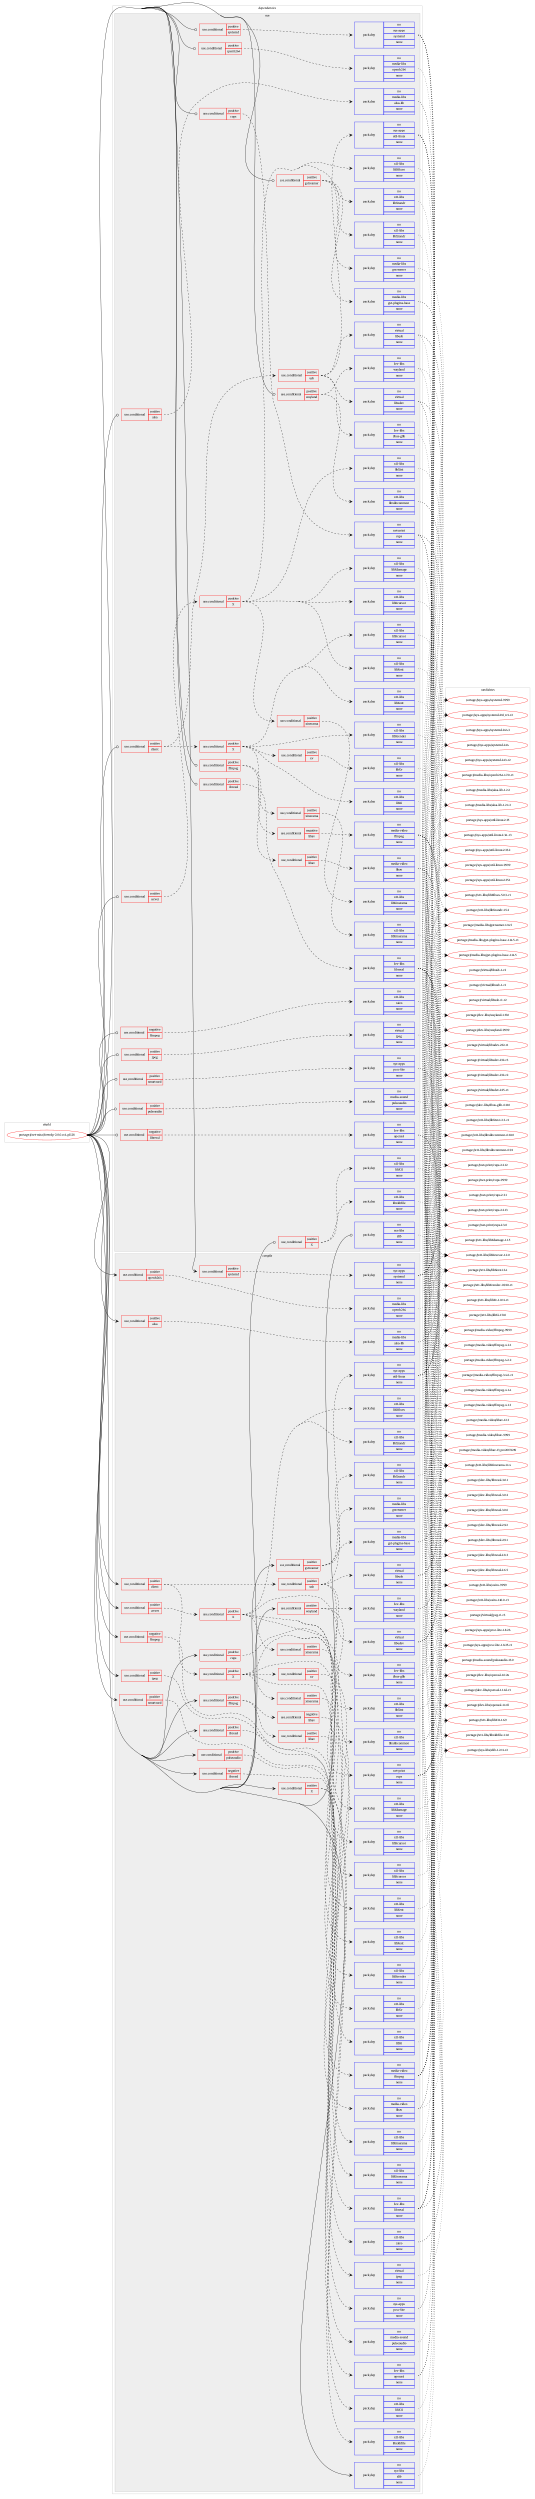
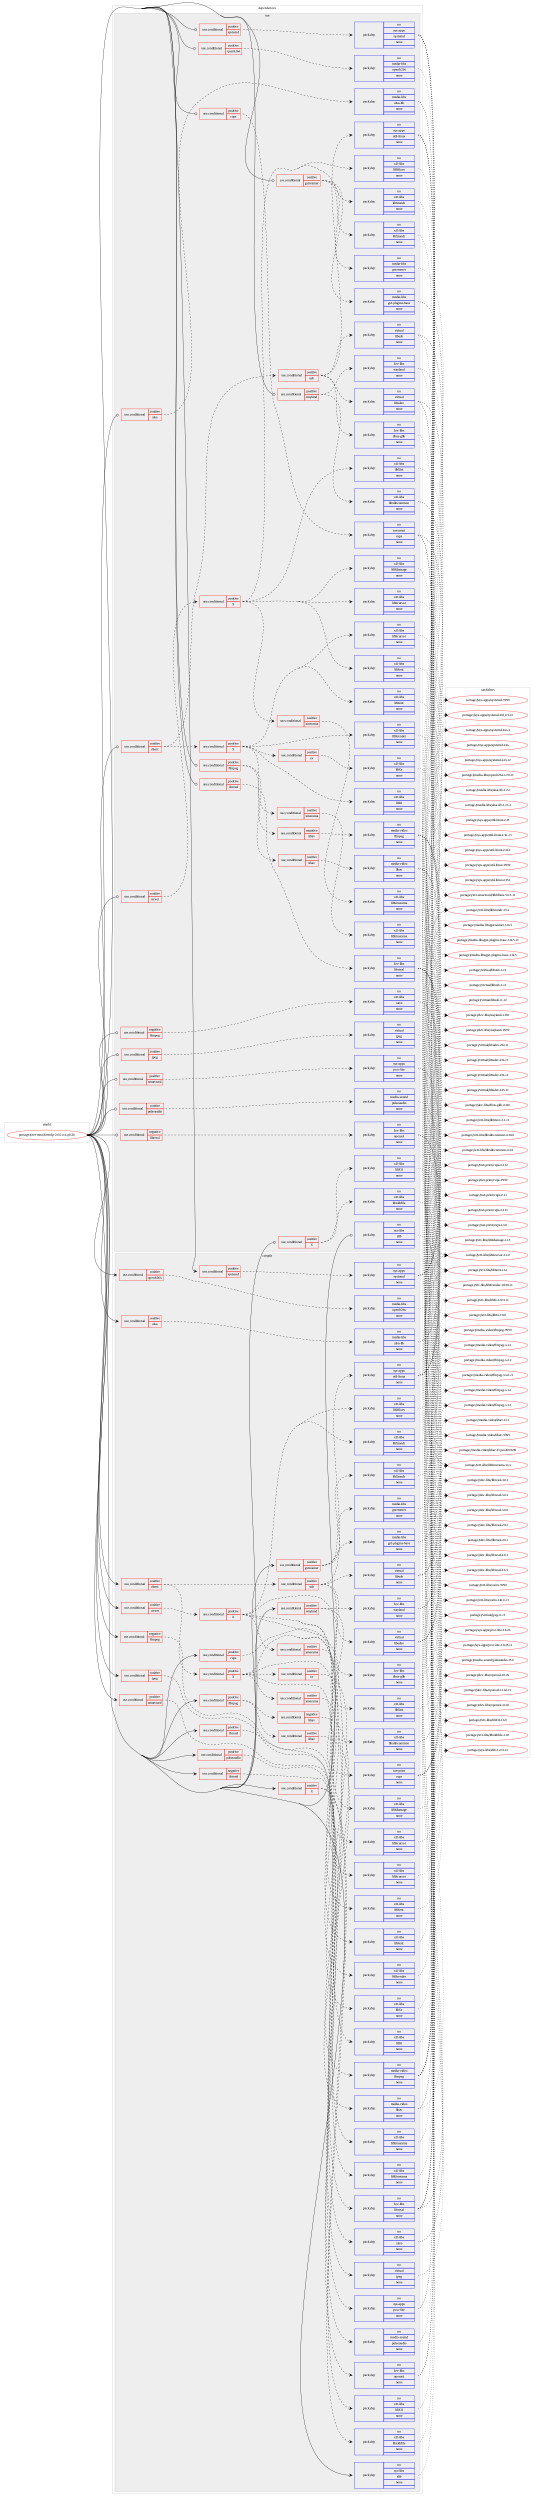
(488, 895) -> (488, 895)
